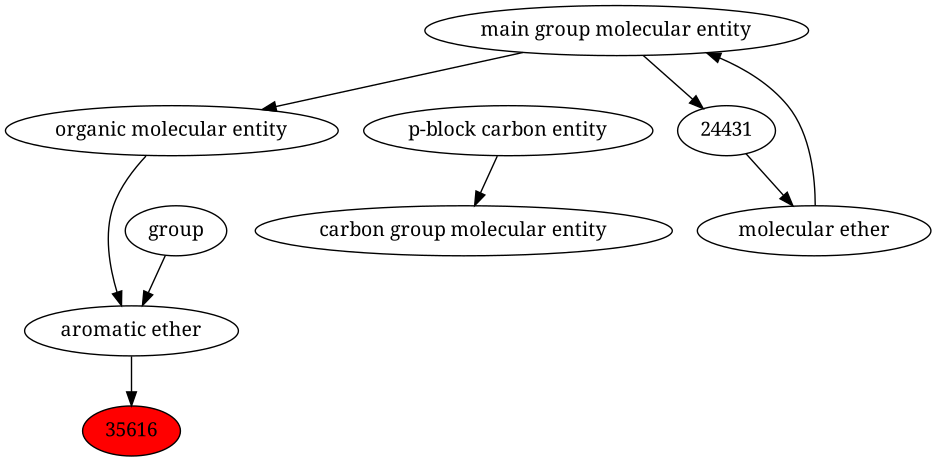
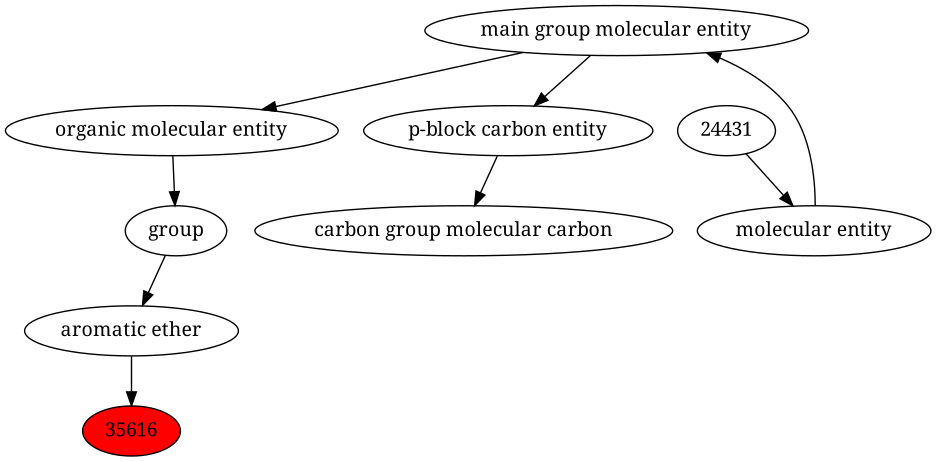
(668, 77) -> (568, 76)
(110, 219) -> (174, 174)
(464, 231) -> (464, 231)
(814, 231) -> (814, 231)
